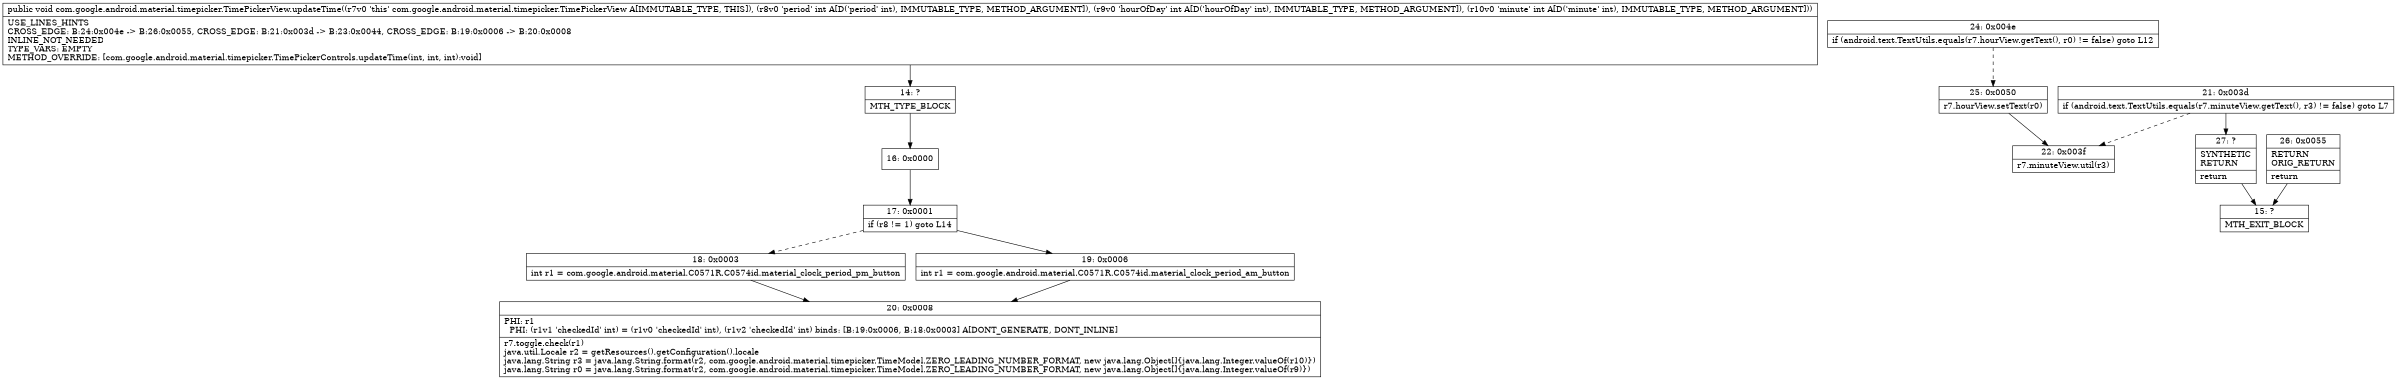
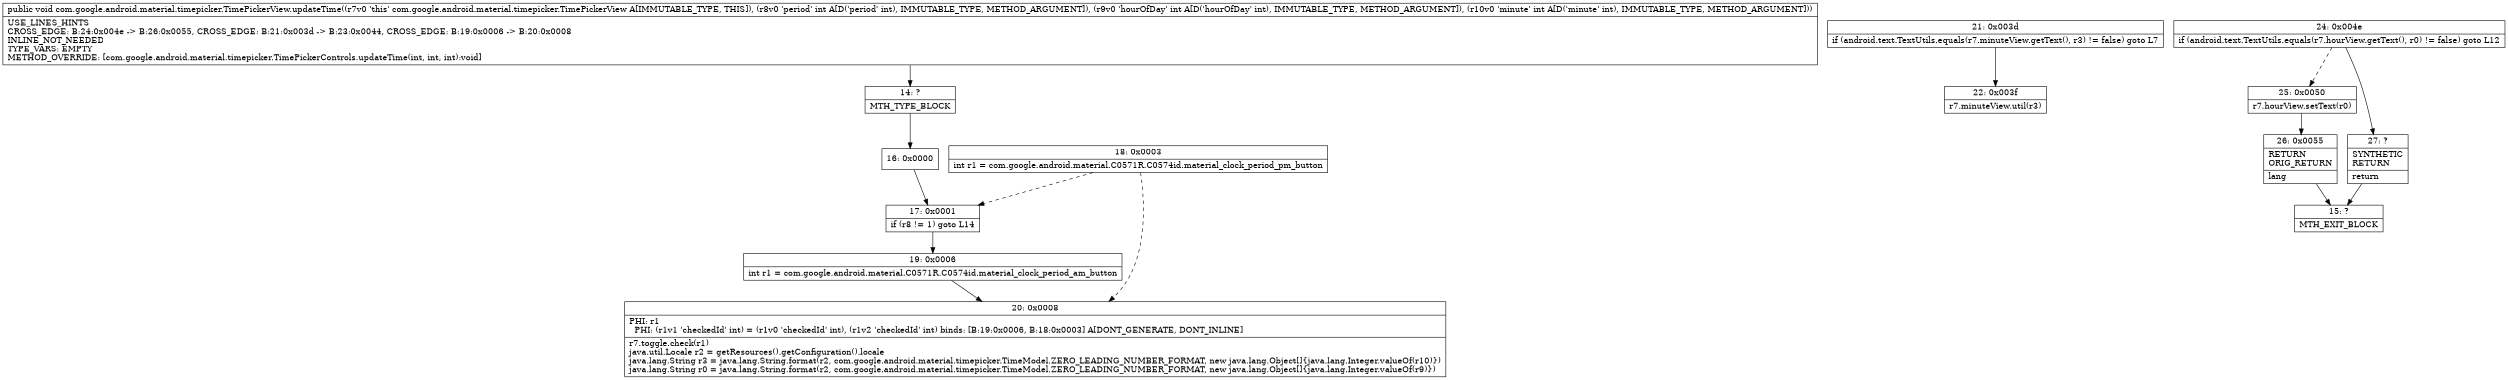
(2226, 121) -> (2362, 87)
(2026, 128) -> (2302, 121)
(2147, 129) -> (1995, 64)
(2285, 177) -> (2277, 177)
(819, 241) -> (1038, 188)
(777, 290) -> (1141, 239)
